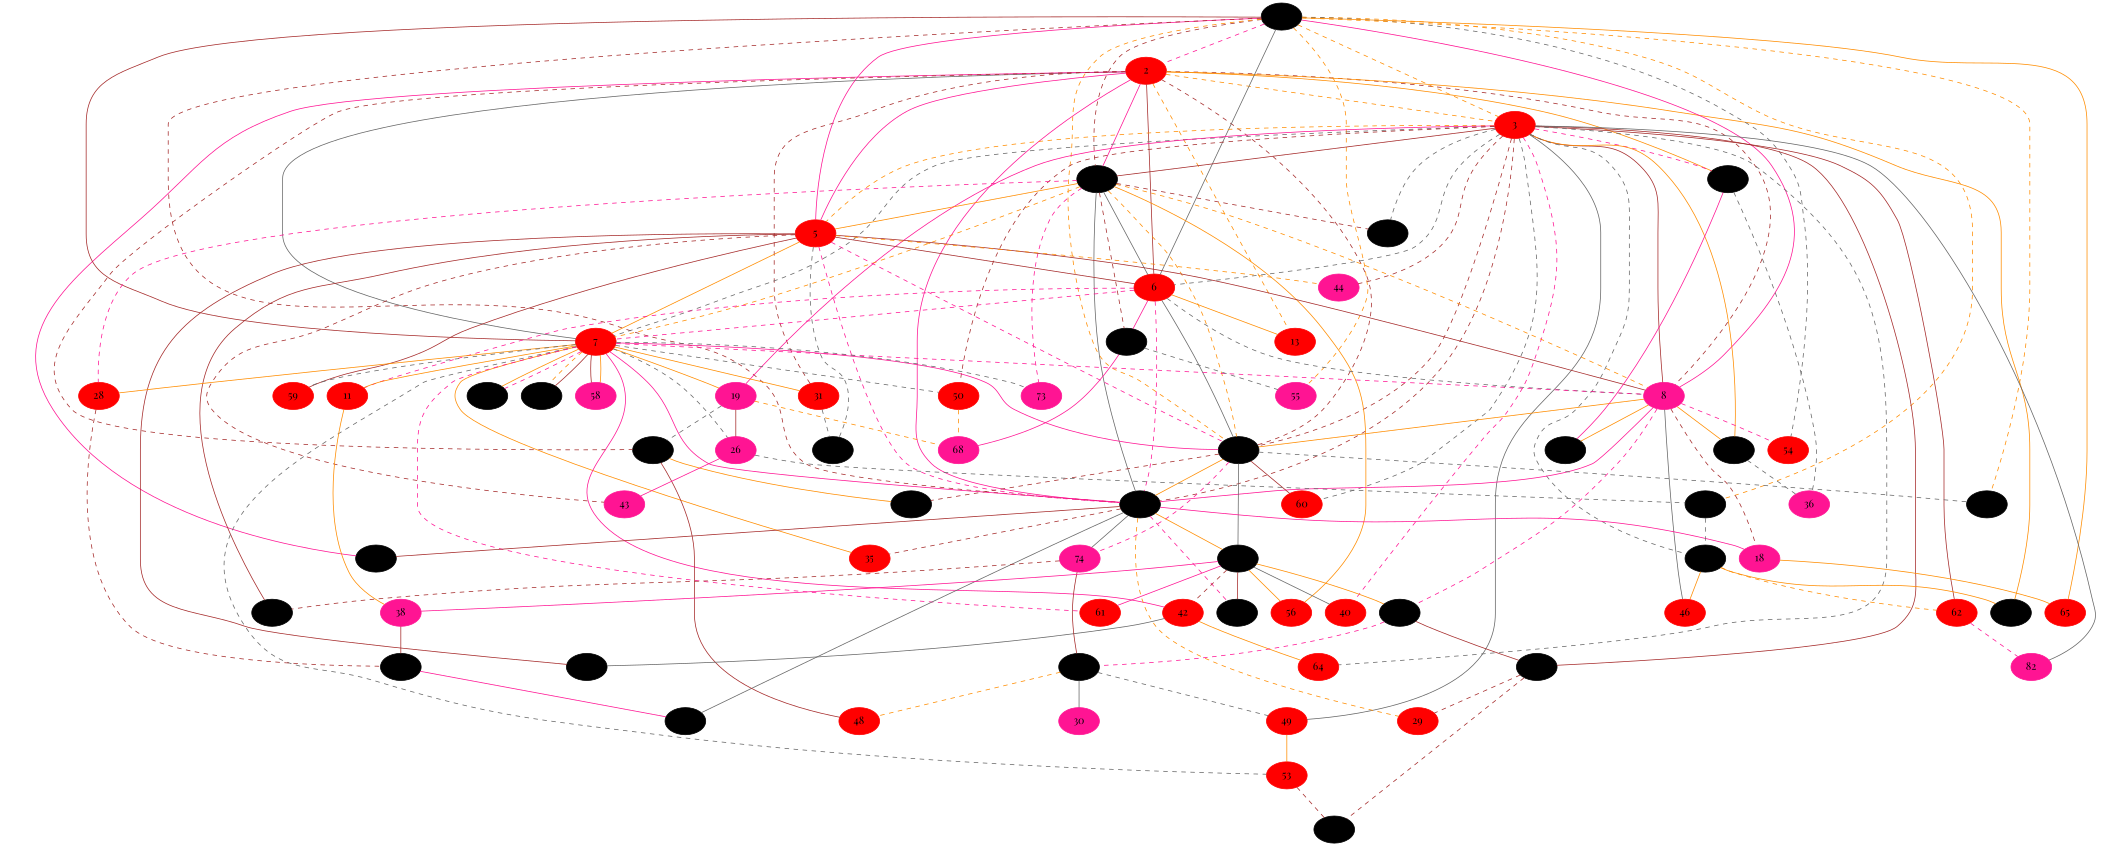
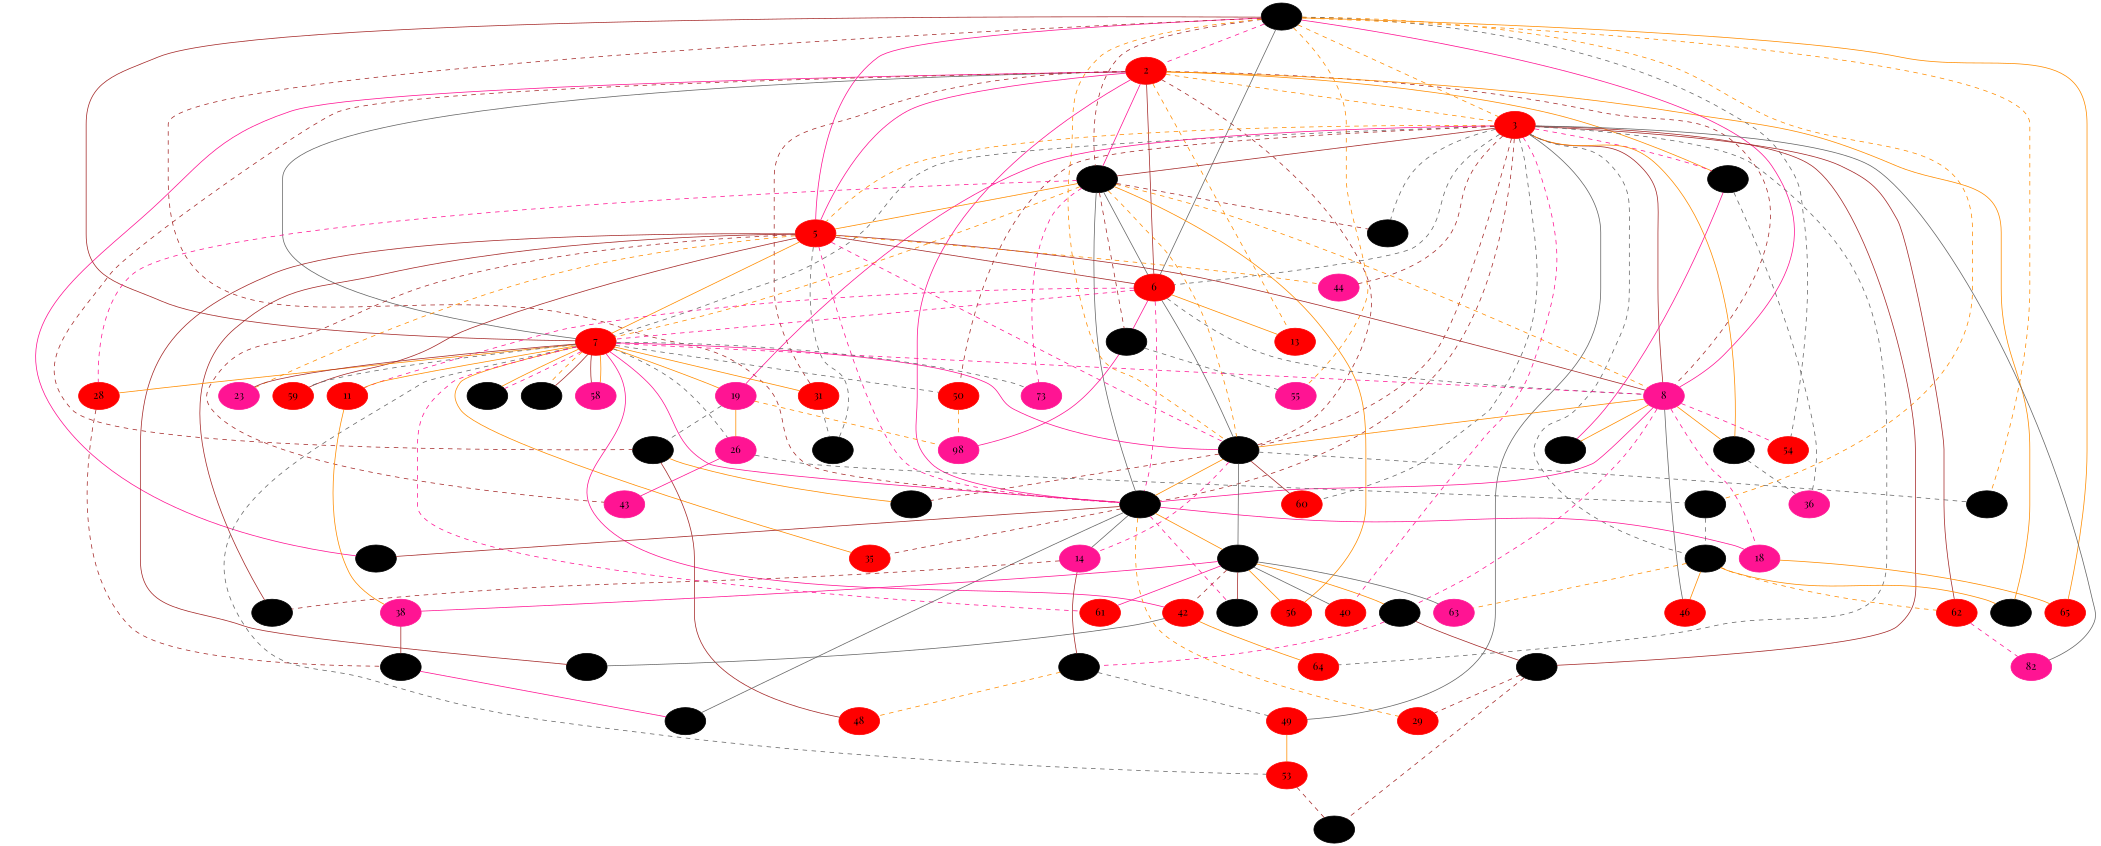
none -> (239, 396)
(736, 423) -> (736, 423)
(959, 450) -> (959, 450)
(1718, 475) -> (1718, 475)
(1080, 559) -> (1080, 559)
none -> (1454, 613)
(1079, 721) -> none
